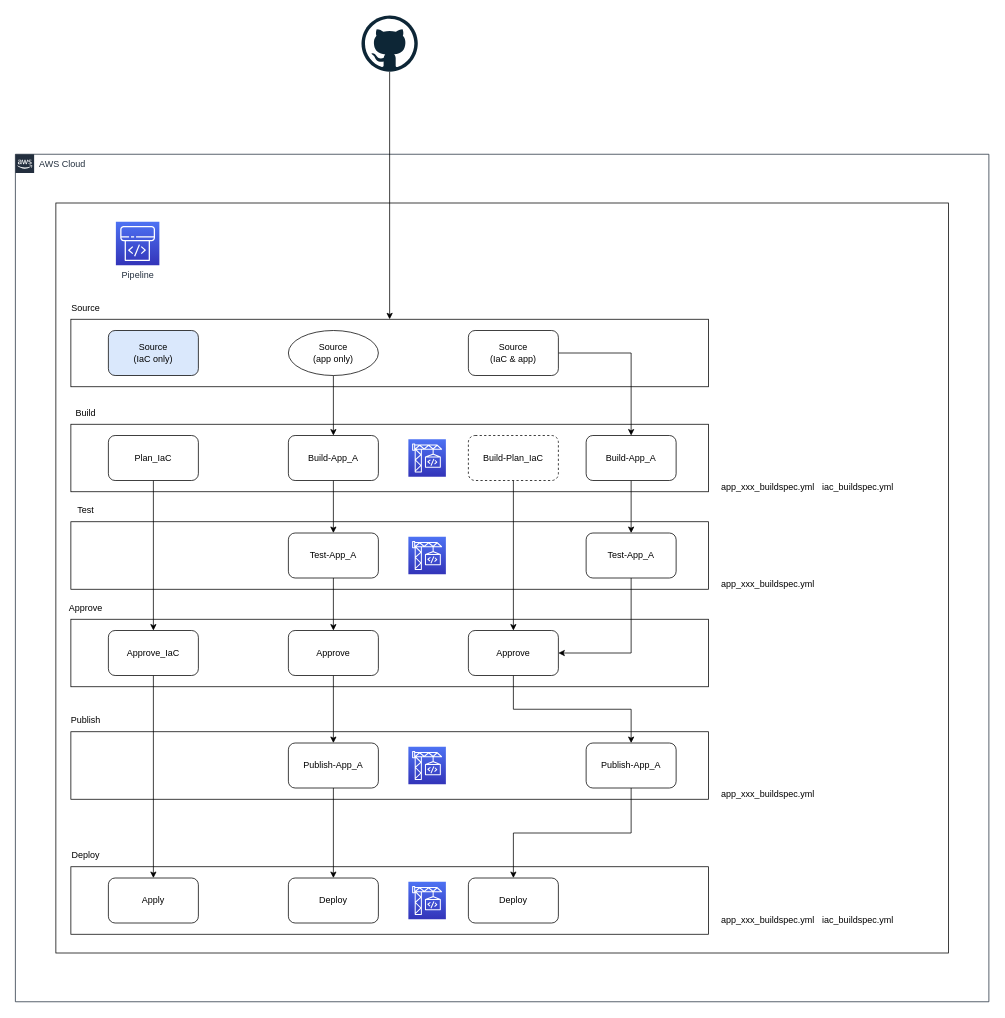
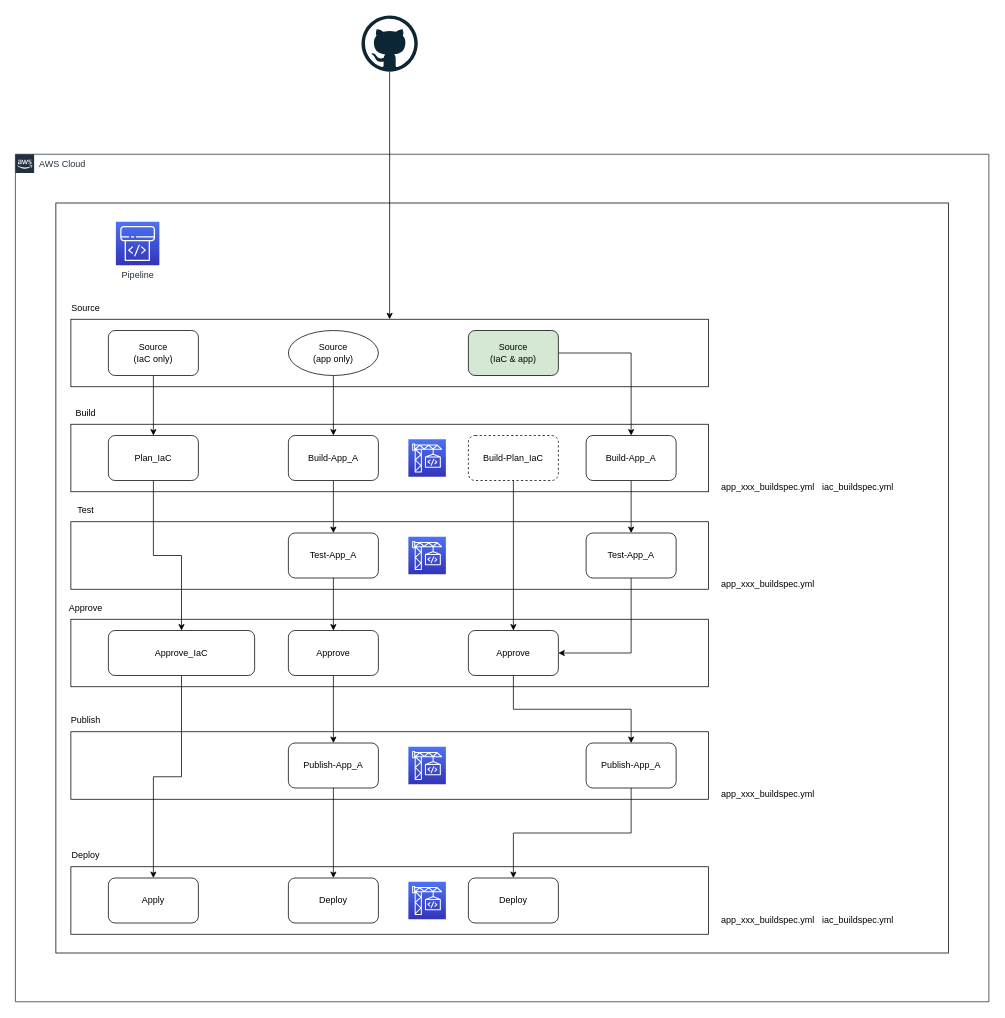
(153, 353) -> (153, 353)
(513, 353) -> (513, 353)
none -> (153, 402)
(153, 653) -> (182, 653)
